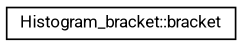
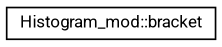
(121, 23) -> (111, 23)
